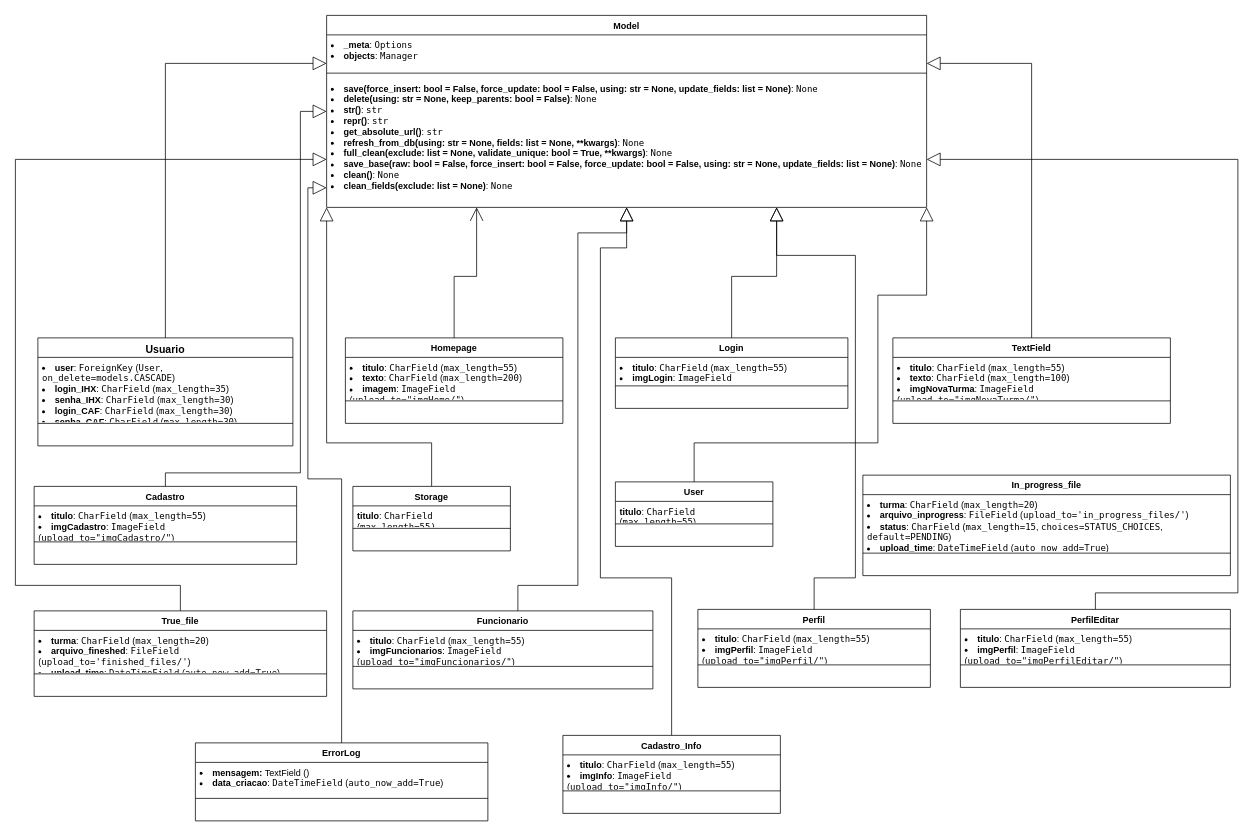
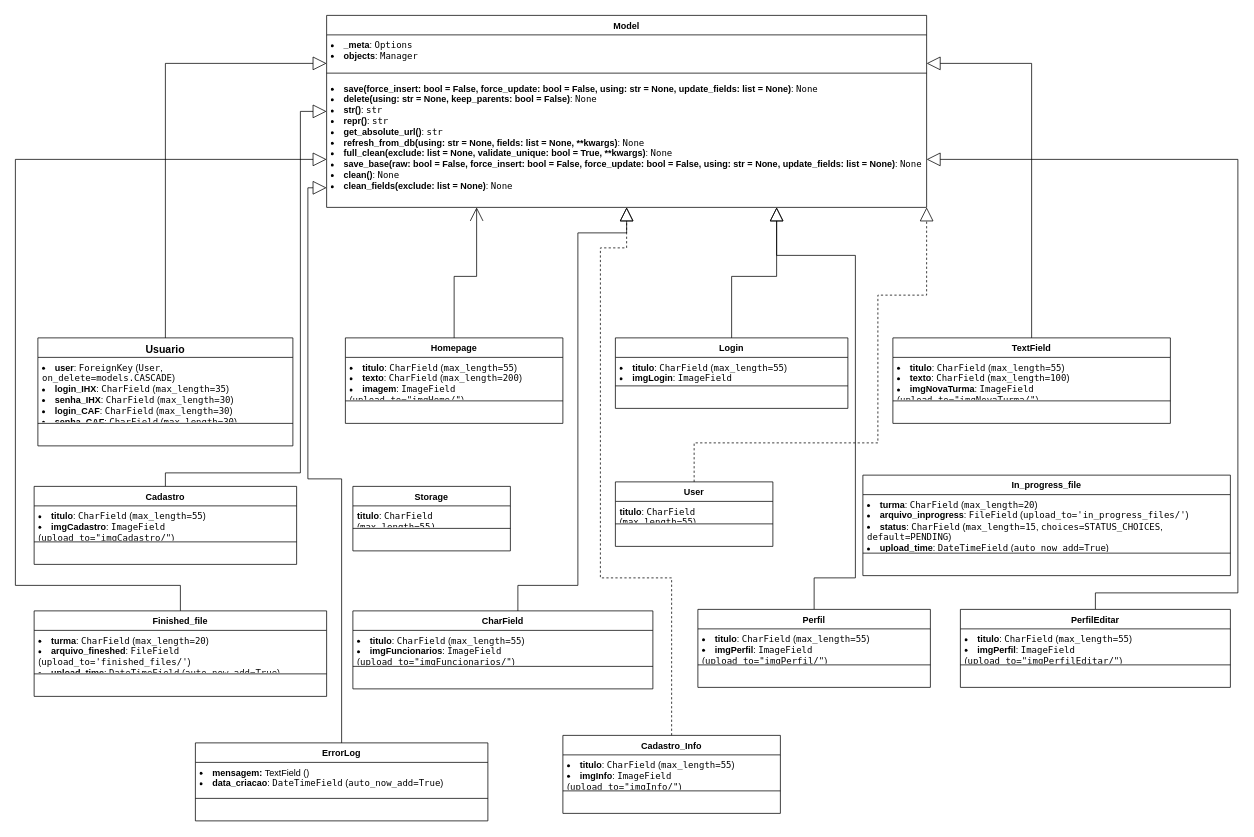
(327, 407) -> none
(878, 419) -> (878, 419)
(600, 507) -> (600, 507)
(180, 622) -> (180, 622)
(503, 622) -> (503, 622)
